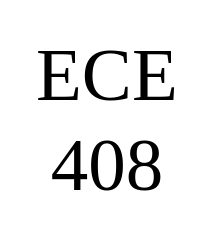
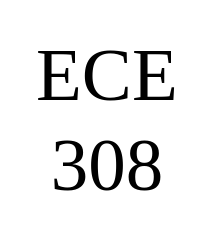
(108, 119) -> (108, 119)
